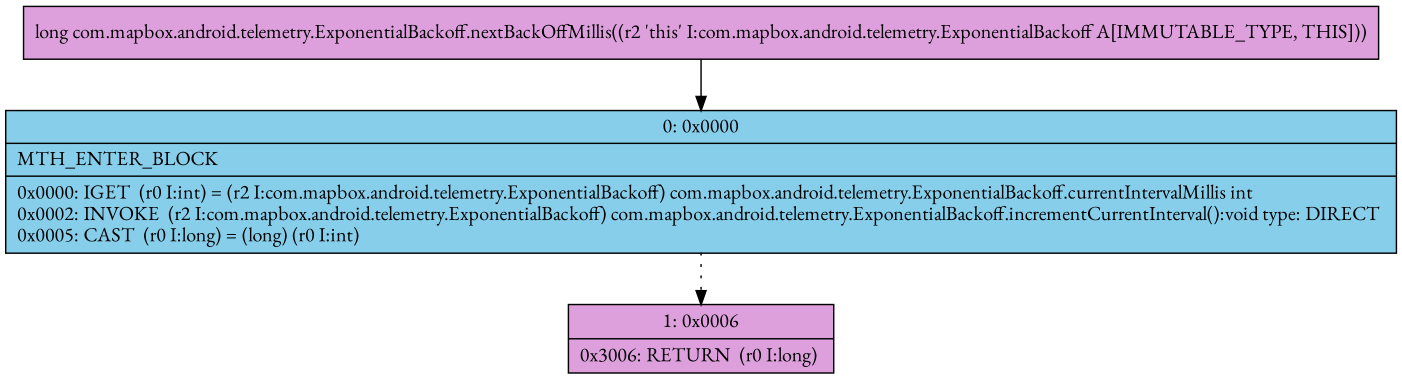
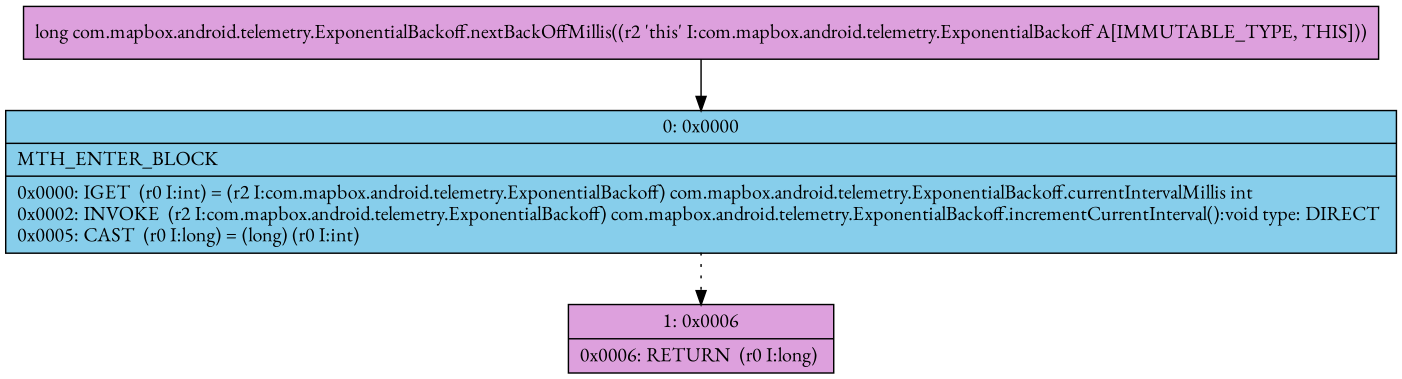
(701, 355) -> (701, 355)
